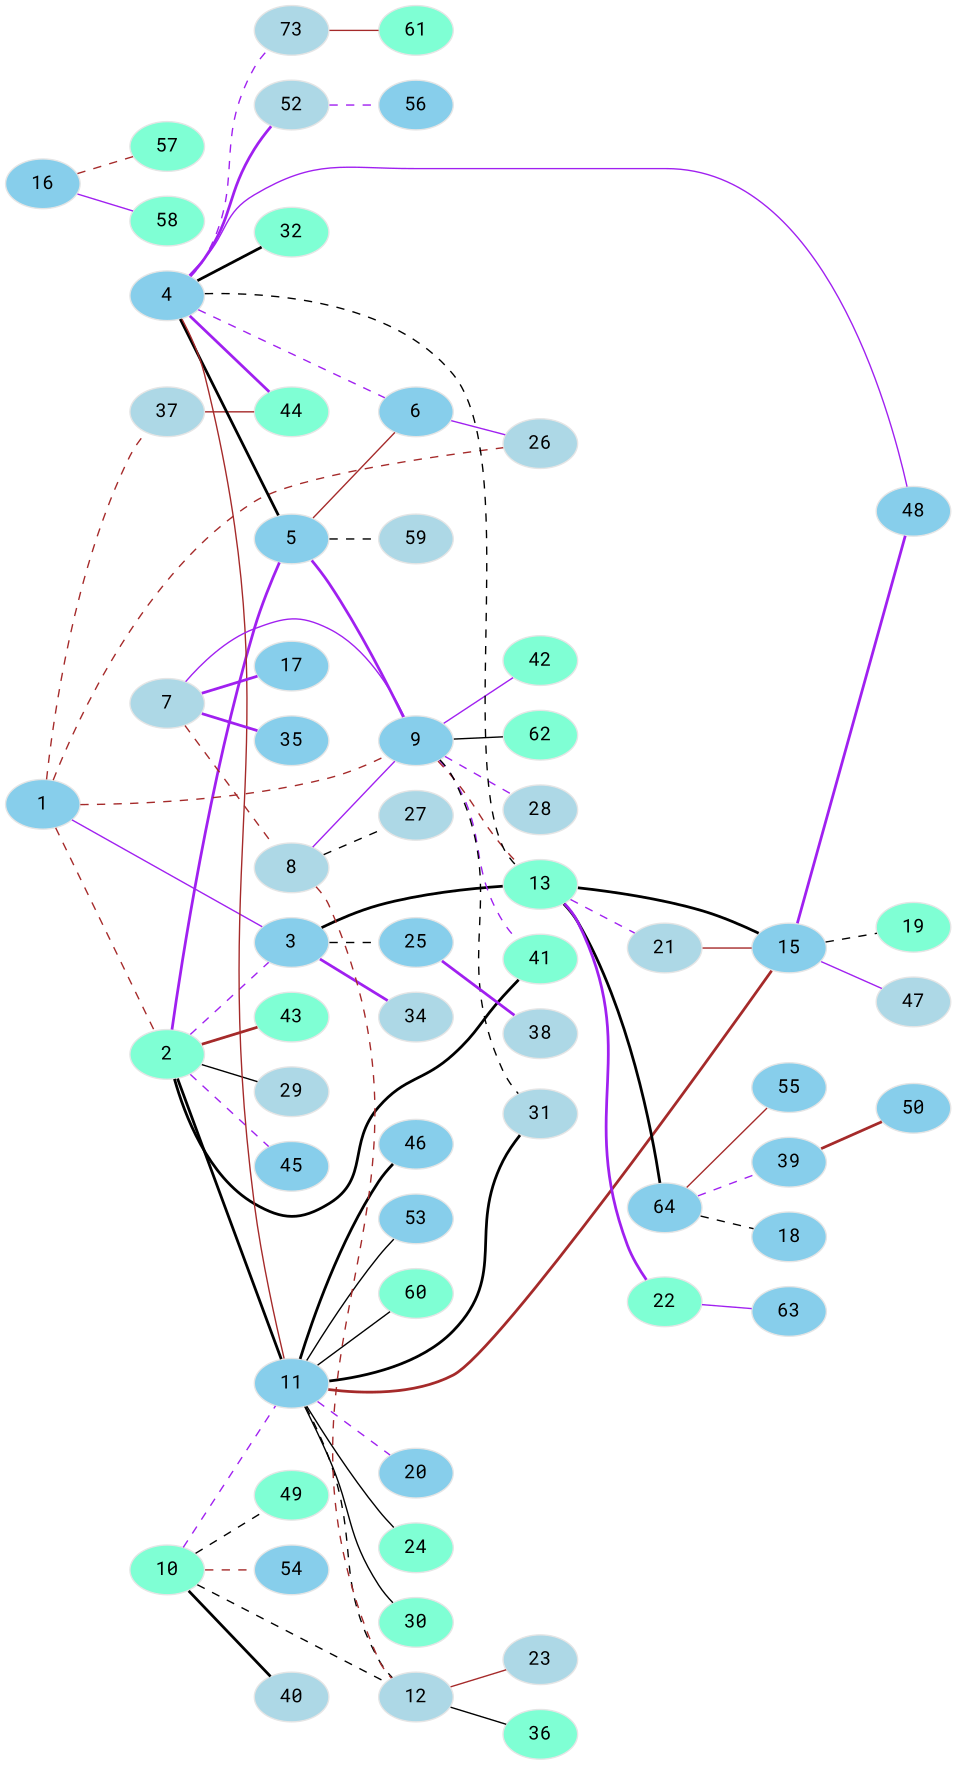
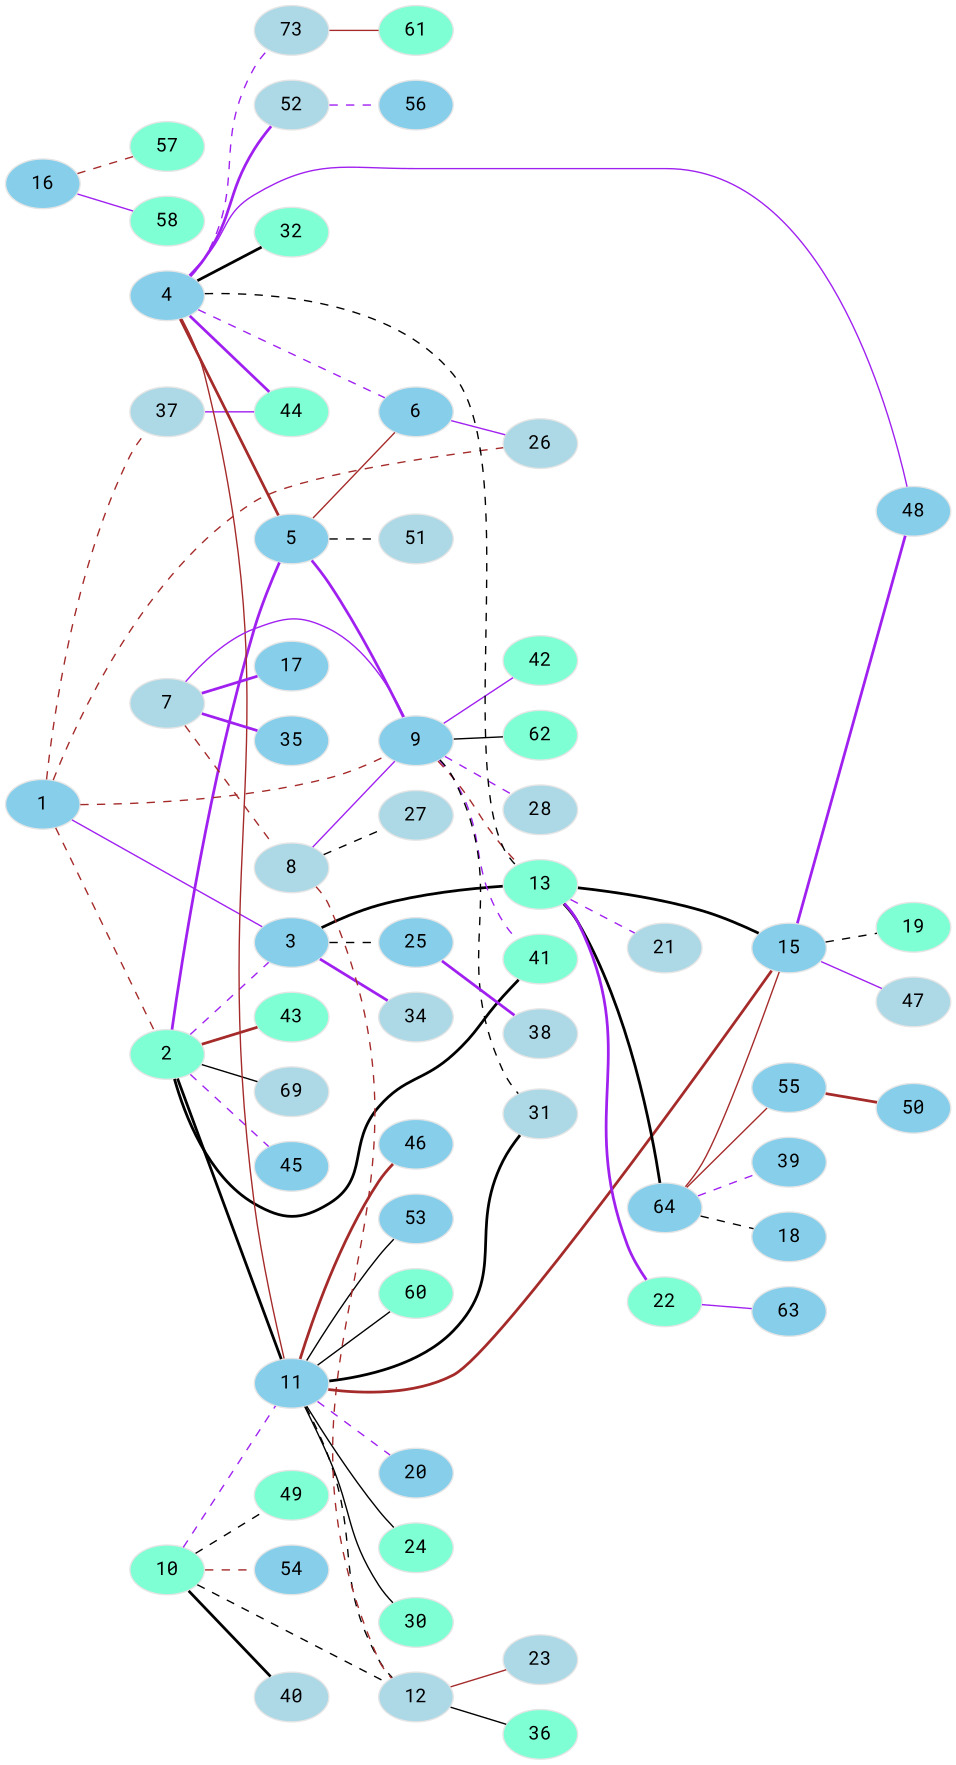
(237, 412) -> (237, 412)
(232, 422) -> (232, 422)
(416, 539) -> (416, 539)
(727, 948) -> (738, 1082)
(292, 1092) -> (292, 1092)
(851, 1135) -> (851, 1098)
(338, 1257) -> (338, 1257)
